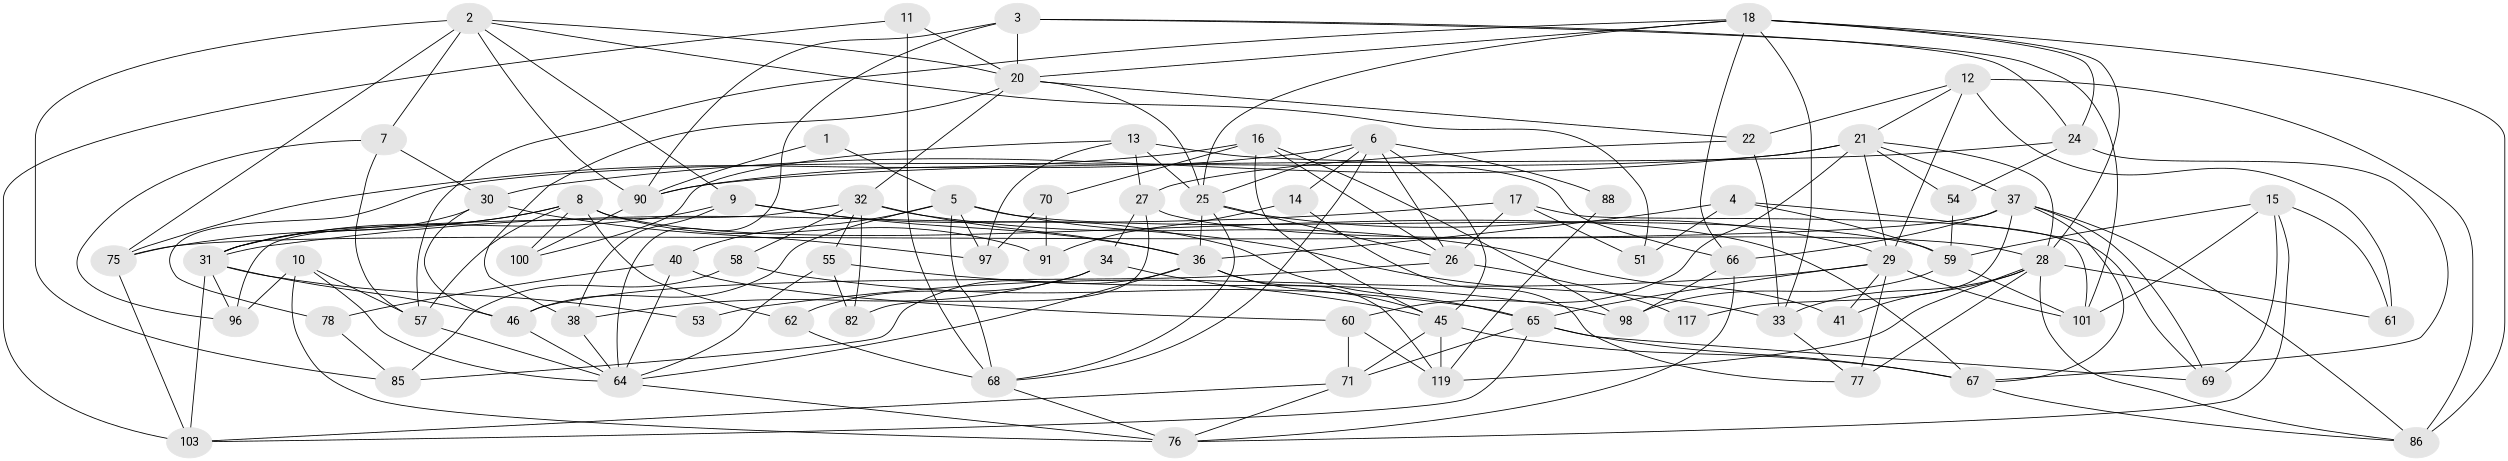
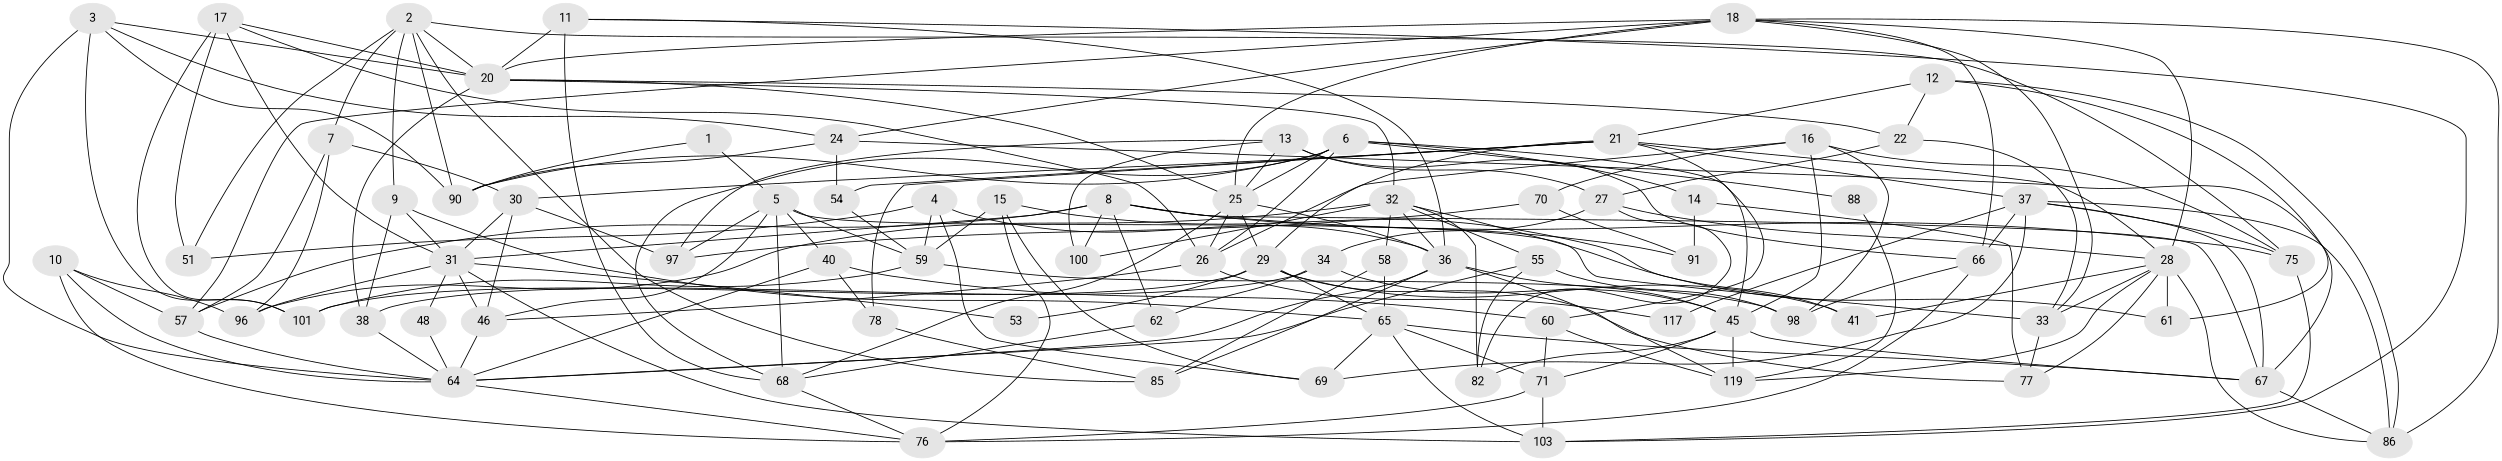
none -> (354, 49)
(1929, 170) -> none
(967, 228) -> (1065, 43)
(580, 231) -> (1208, 236)
(2185, 263) -> none
none -> (423, 322)
none -> (1606, 353)
